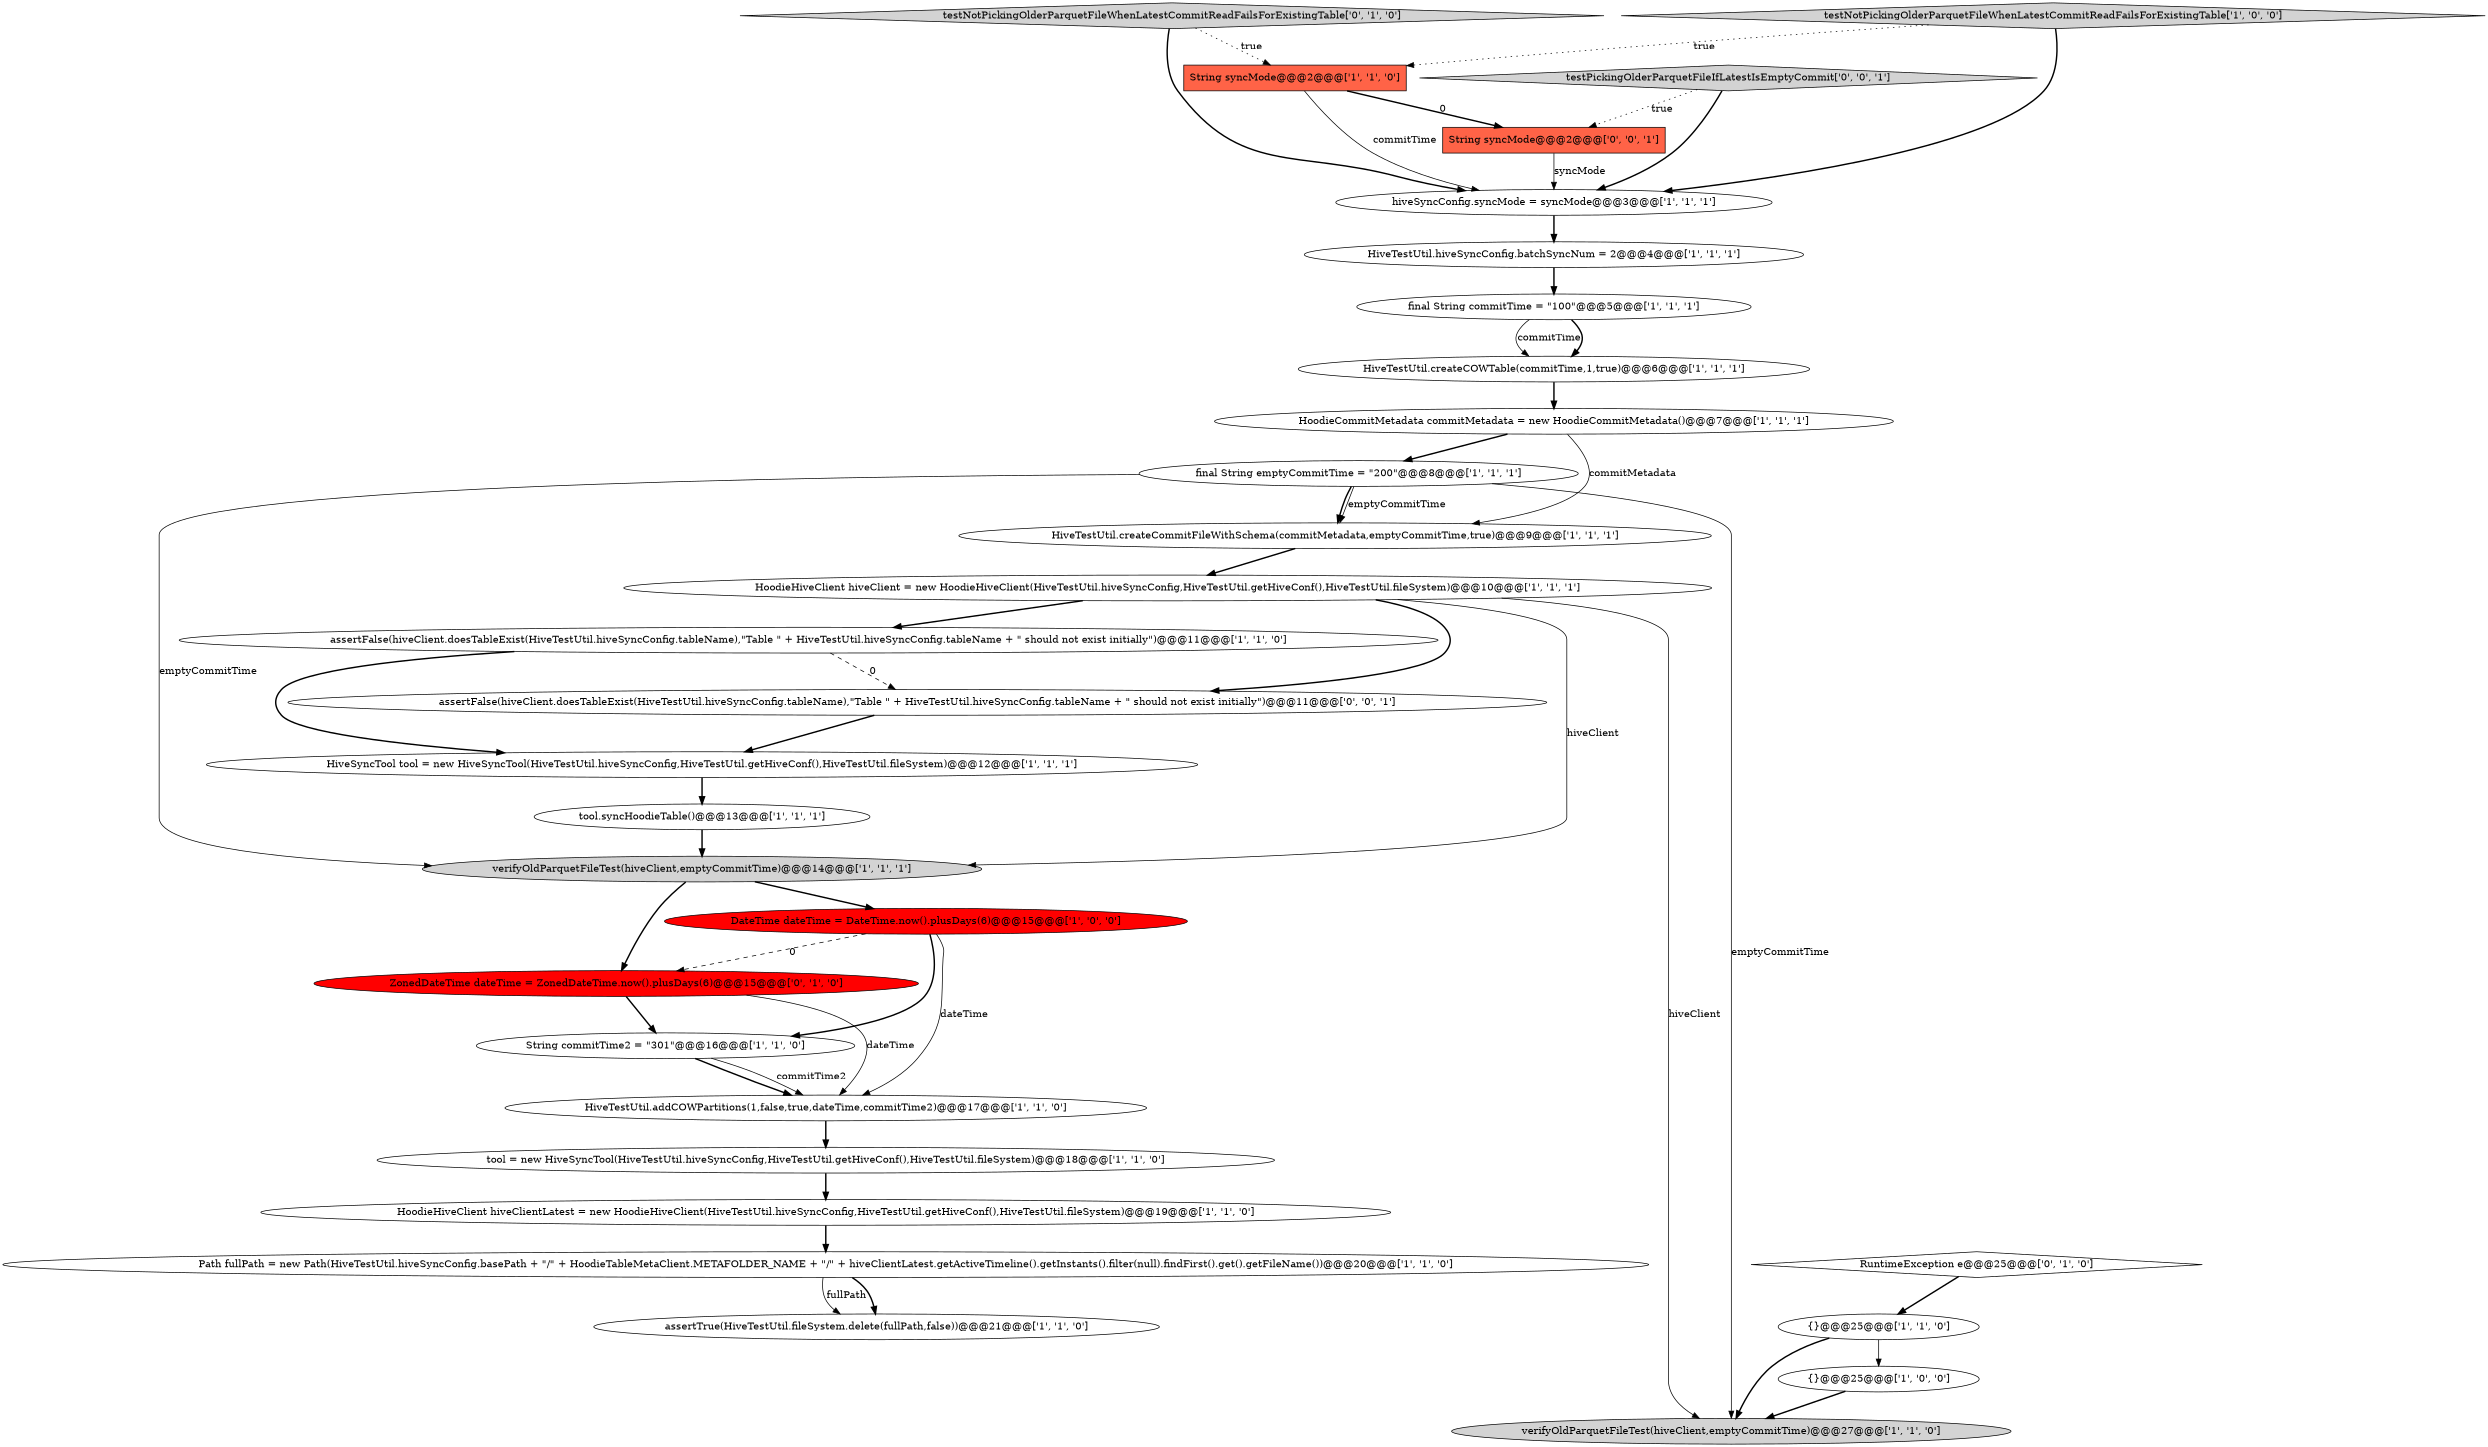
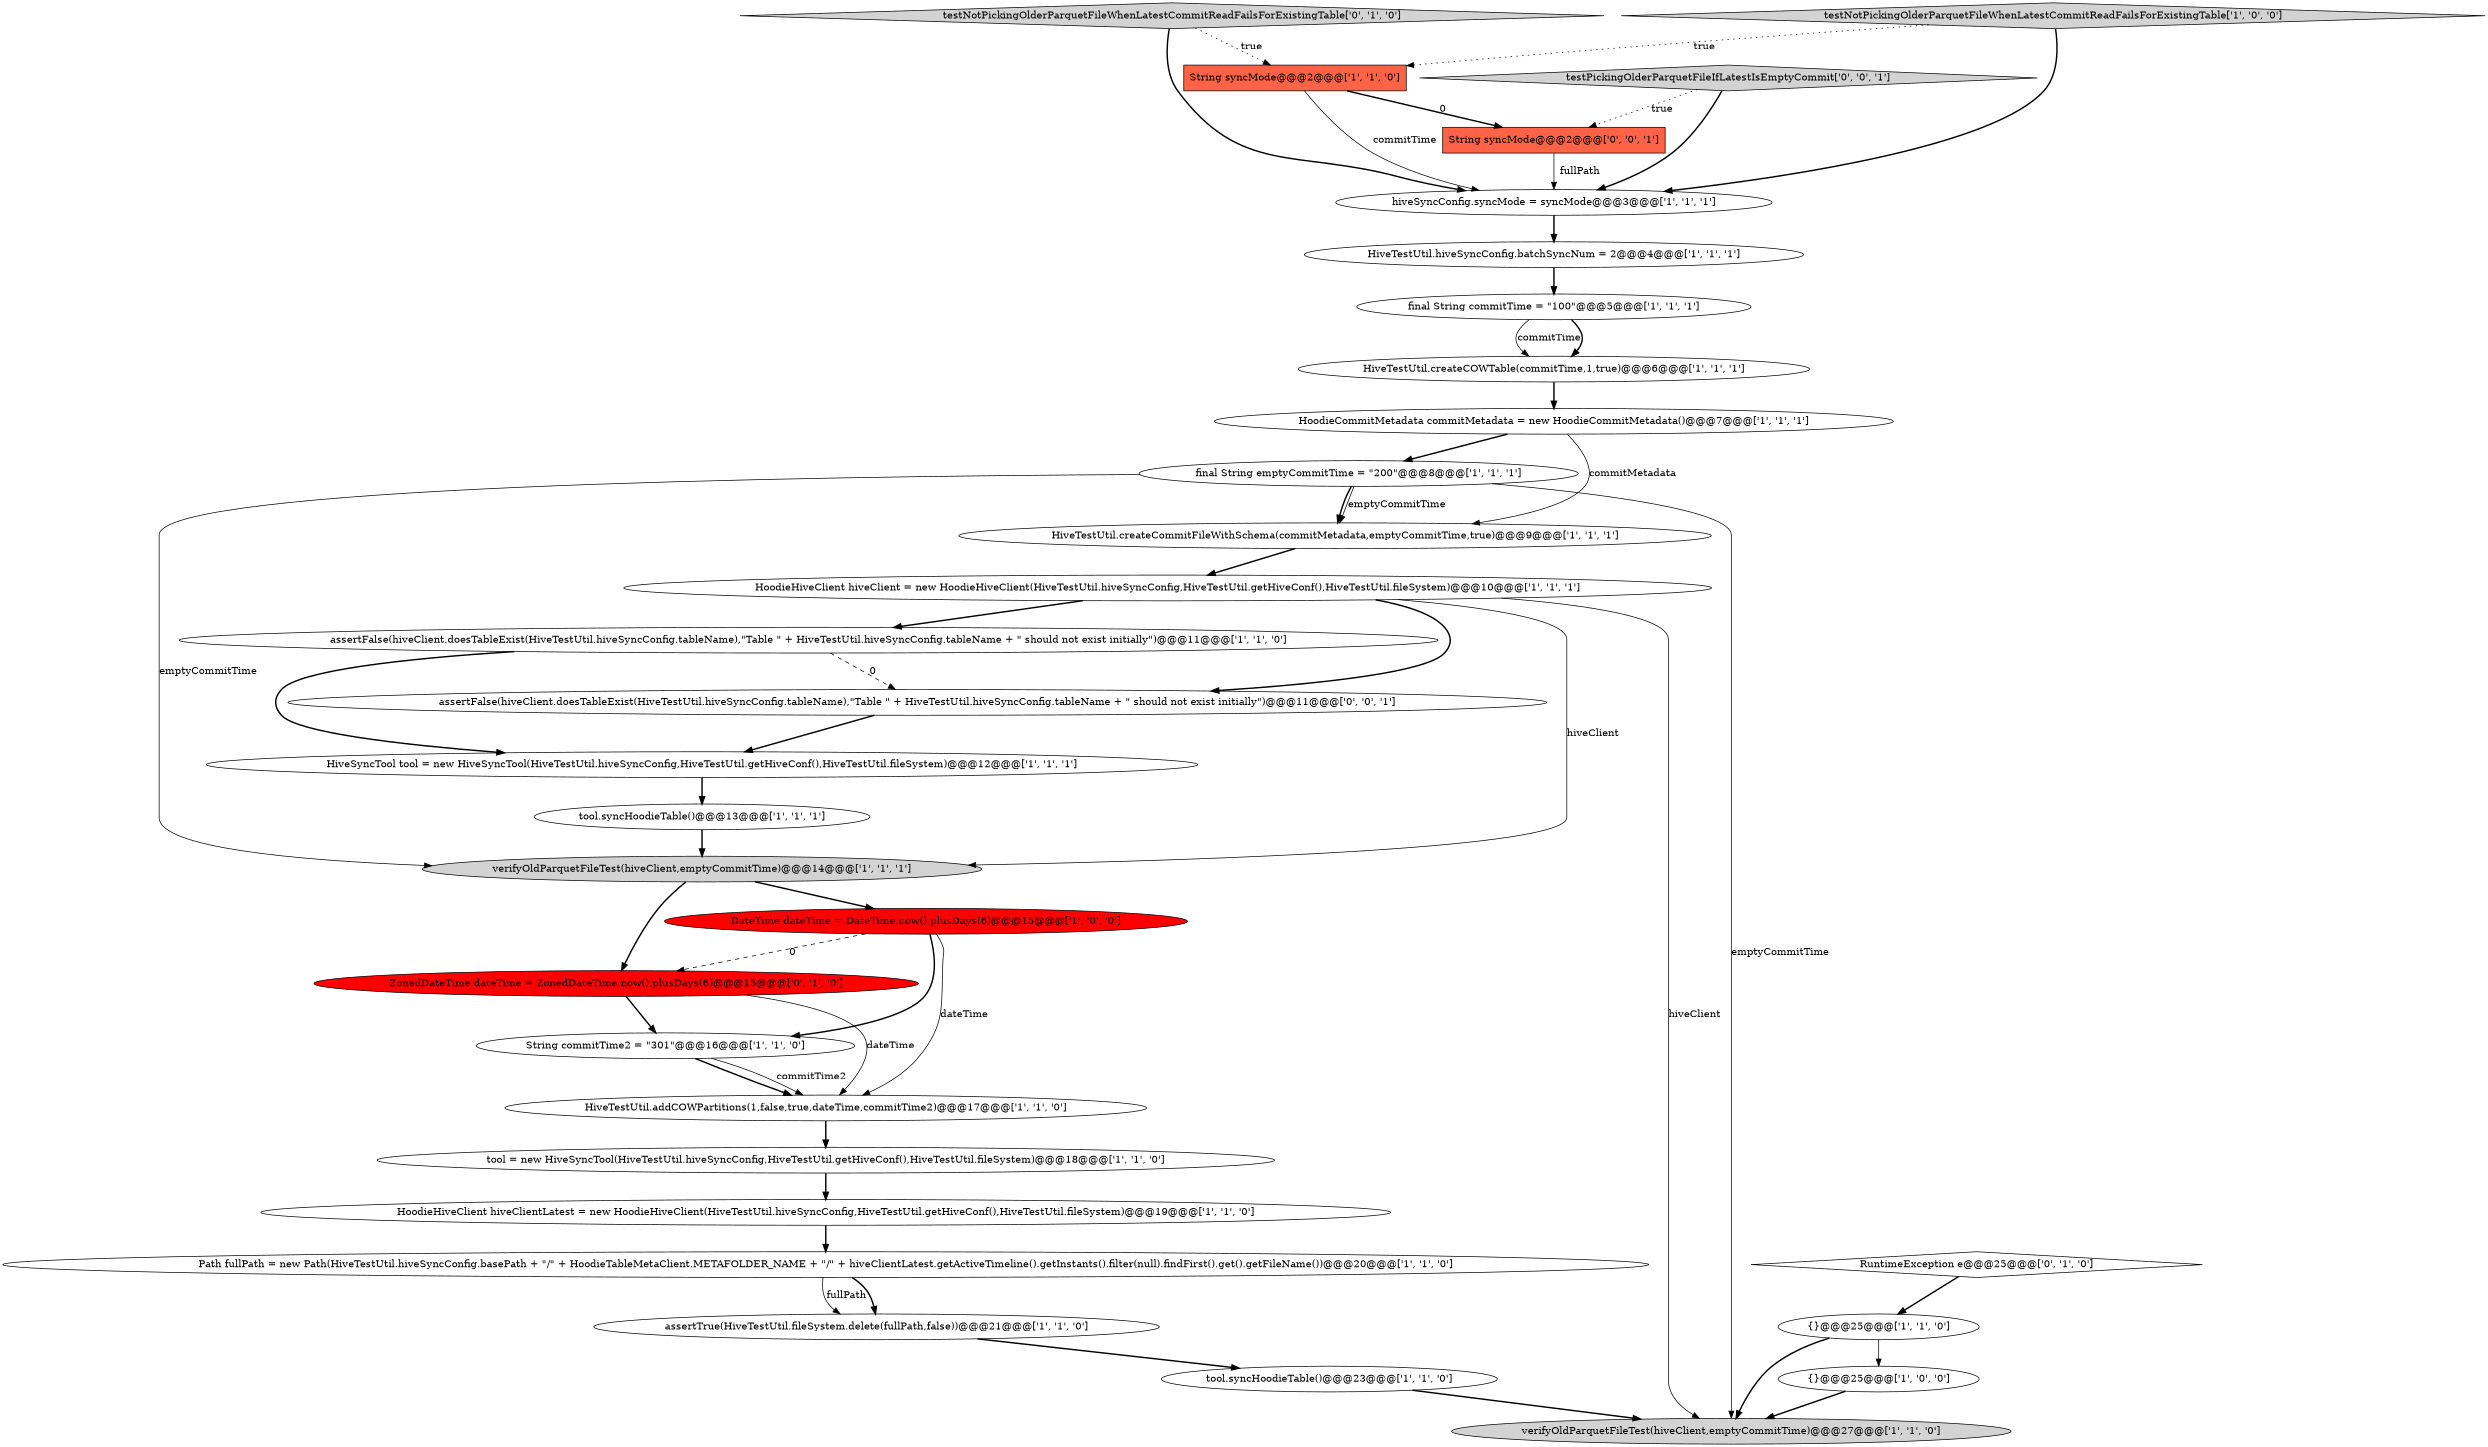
(1580, 171) -> (1580, 171)
none -> (1329, 1379)
